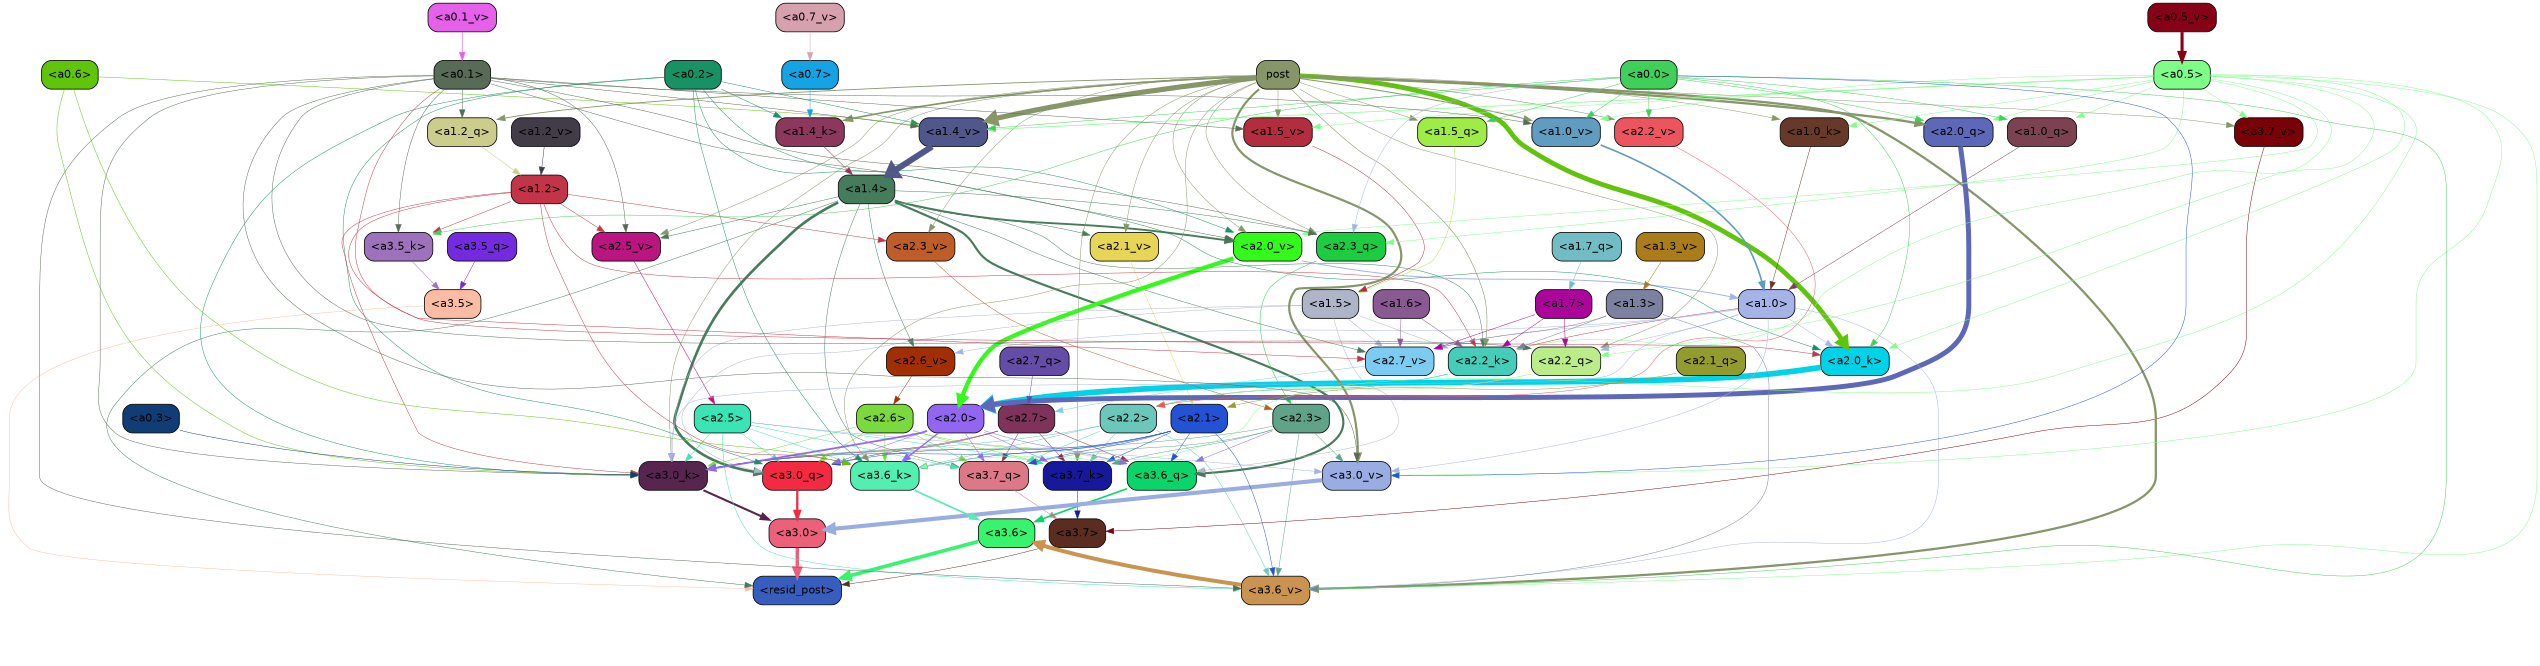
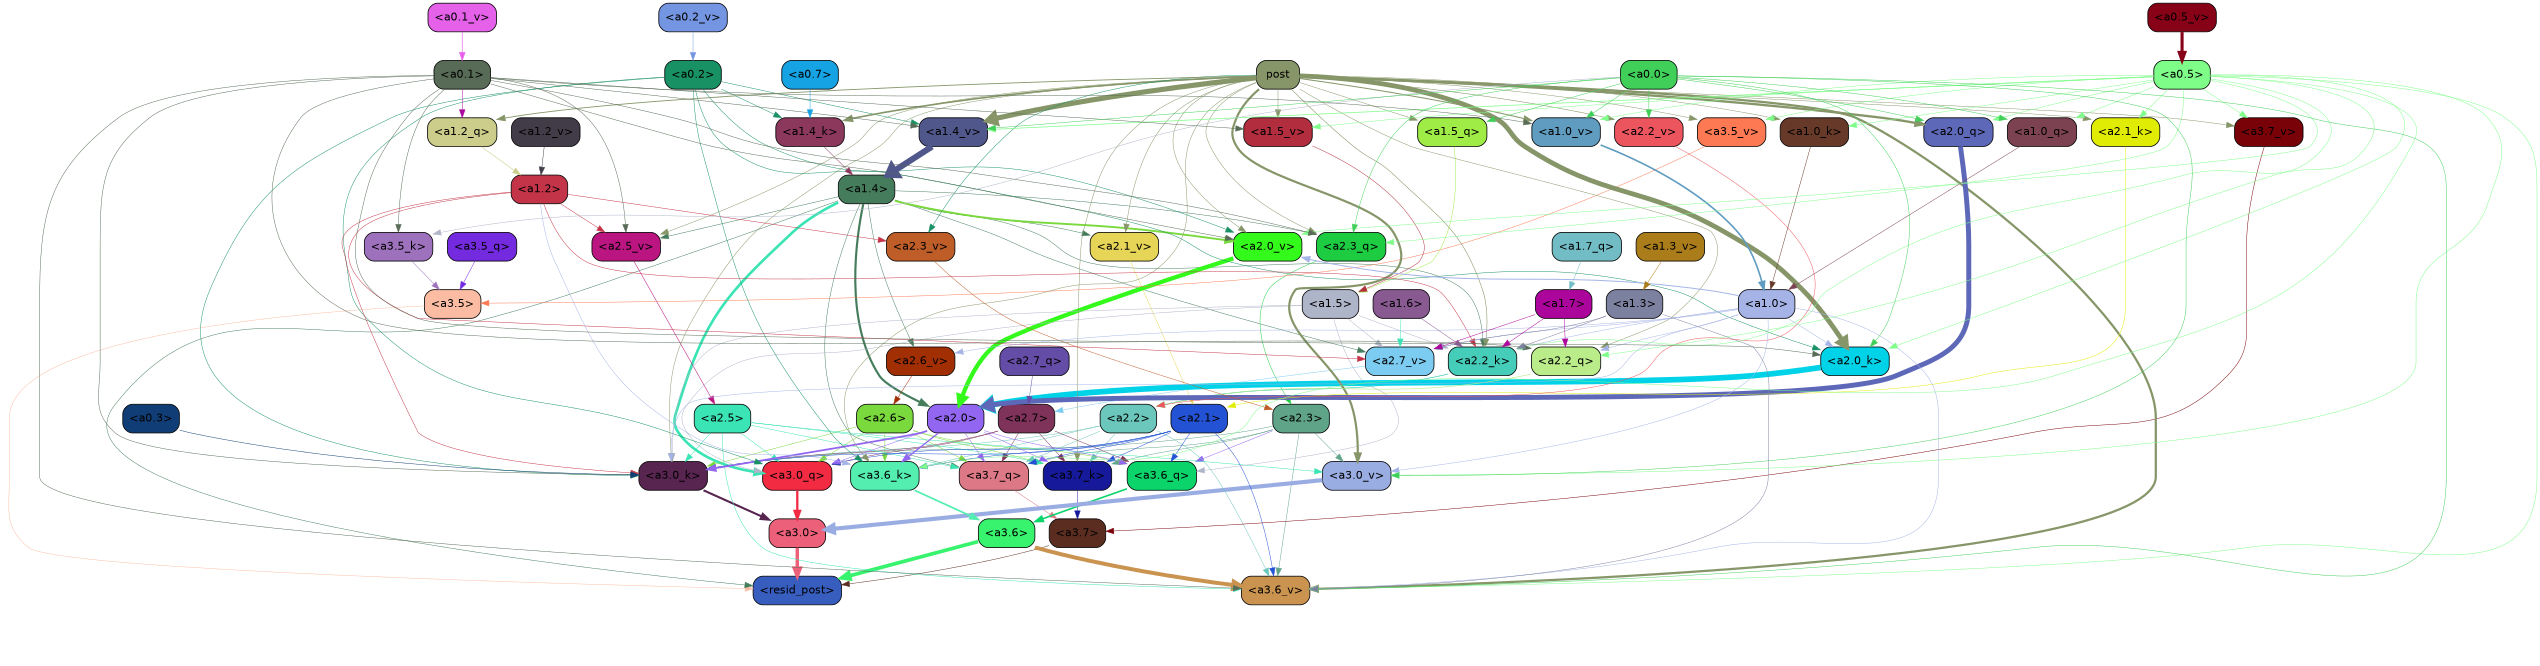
none -> (693, 18)
(810, 18) -> none
(70, 75) -> none
(1462, 99) -> (1462, 99)
(462, 100) -> (462, 94)
(1026, 120) -> (1026, 120)
none -> (1732, 132)
none -> (2126, 132)
(1061, 165) -> (1061, 165)
(1585, 178) -> (1585, 178)
(476, 215) -> none
(1068, 224) -> (1068, 224)
(1516, 279) -> (1524, 279)
(714, 319) -> (714, 319)
(1147, 322) -> (858, 316)
(1401, 325) -> (1401, 325)
(1599, 331) -> (1599, 331)
(635, 334) -> (635, 334)
(1711, 361) -> none
(2147, 366) -> (2147, 366)
(649, 383) -> none
(638, 398) -> (638, 398)
(801, 446) -> none
(1033, 448) -> (1033, 448)
(1141, 568) -> (1133, 569)
